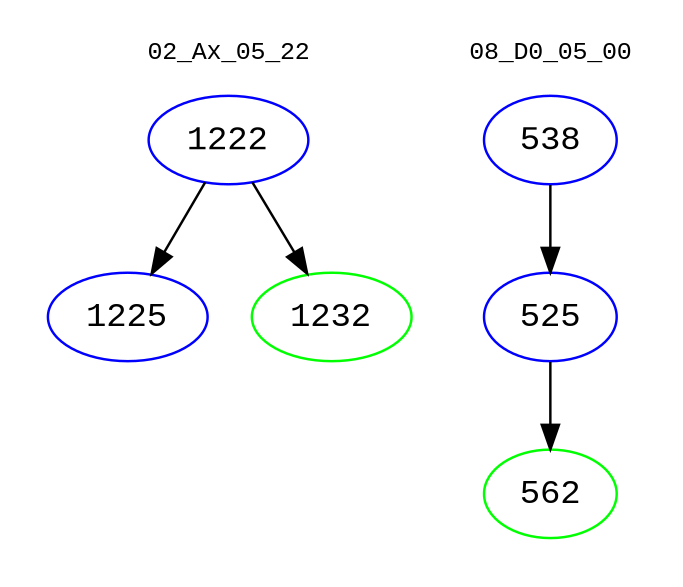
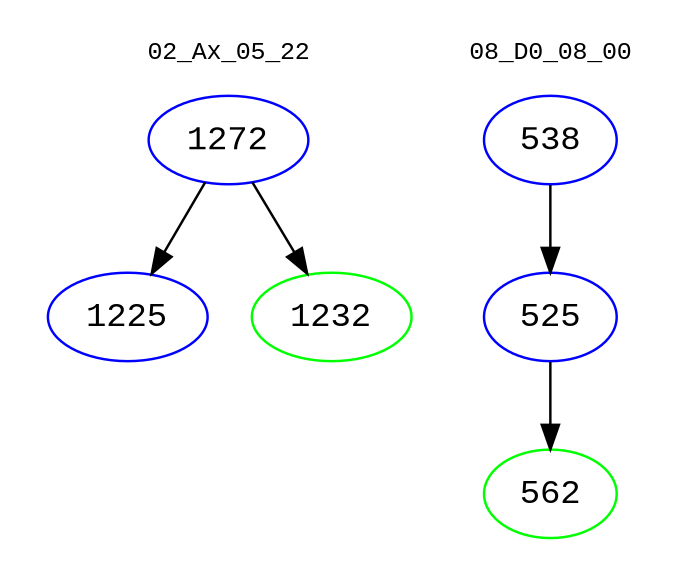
(552, 53) -> (552, 53)
(228, 140) -> (228, 140)
